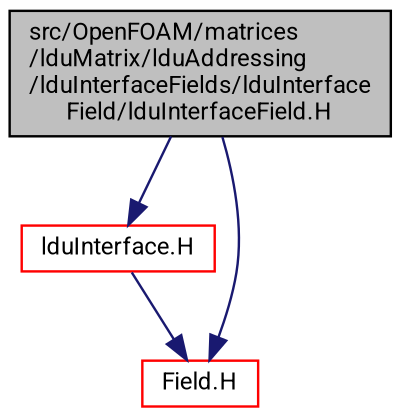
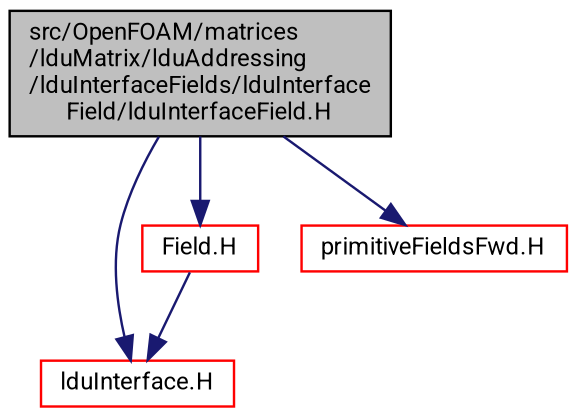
none -> (434, 248)
(153, 306) -> (174, 305)
